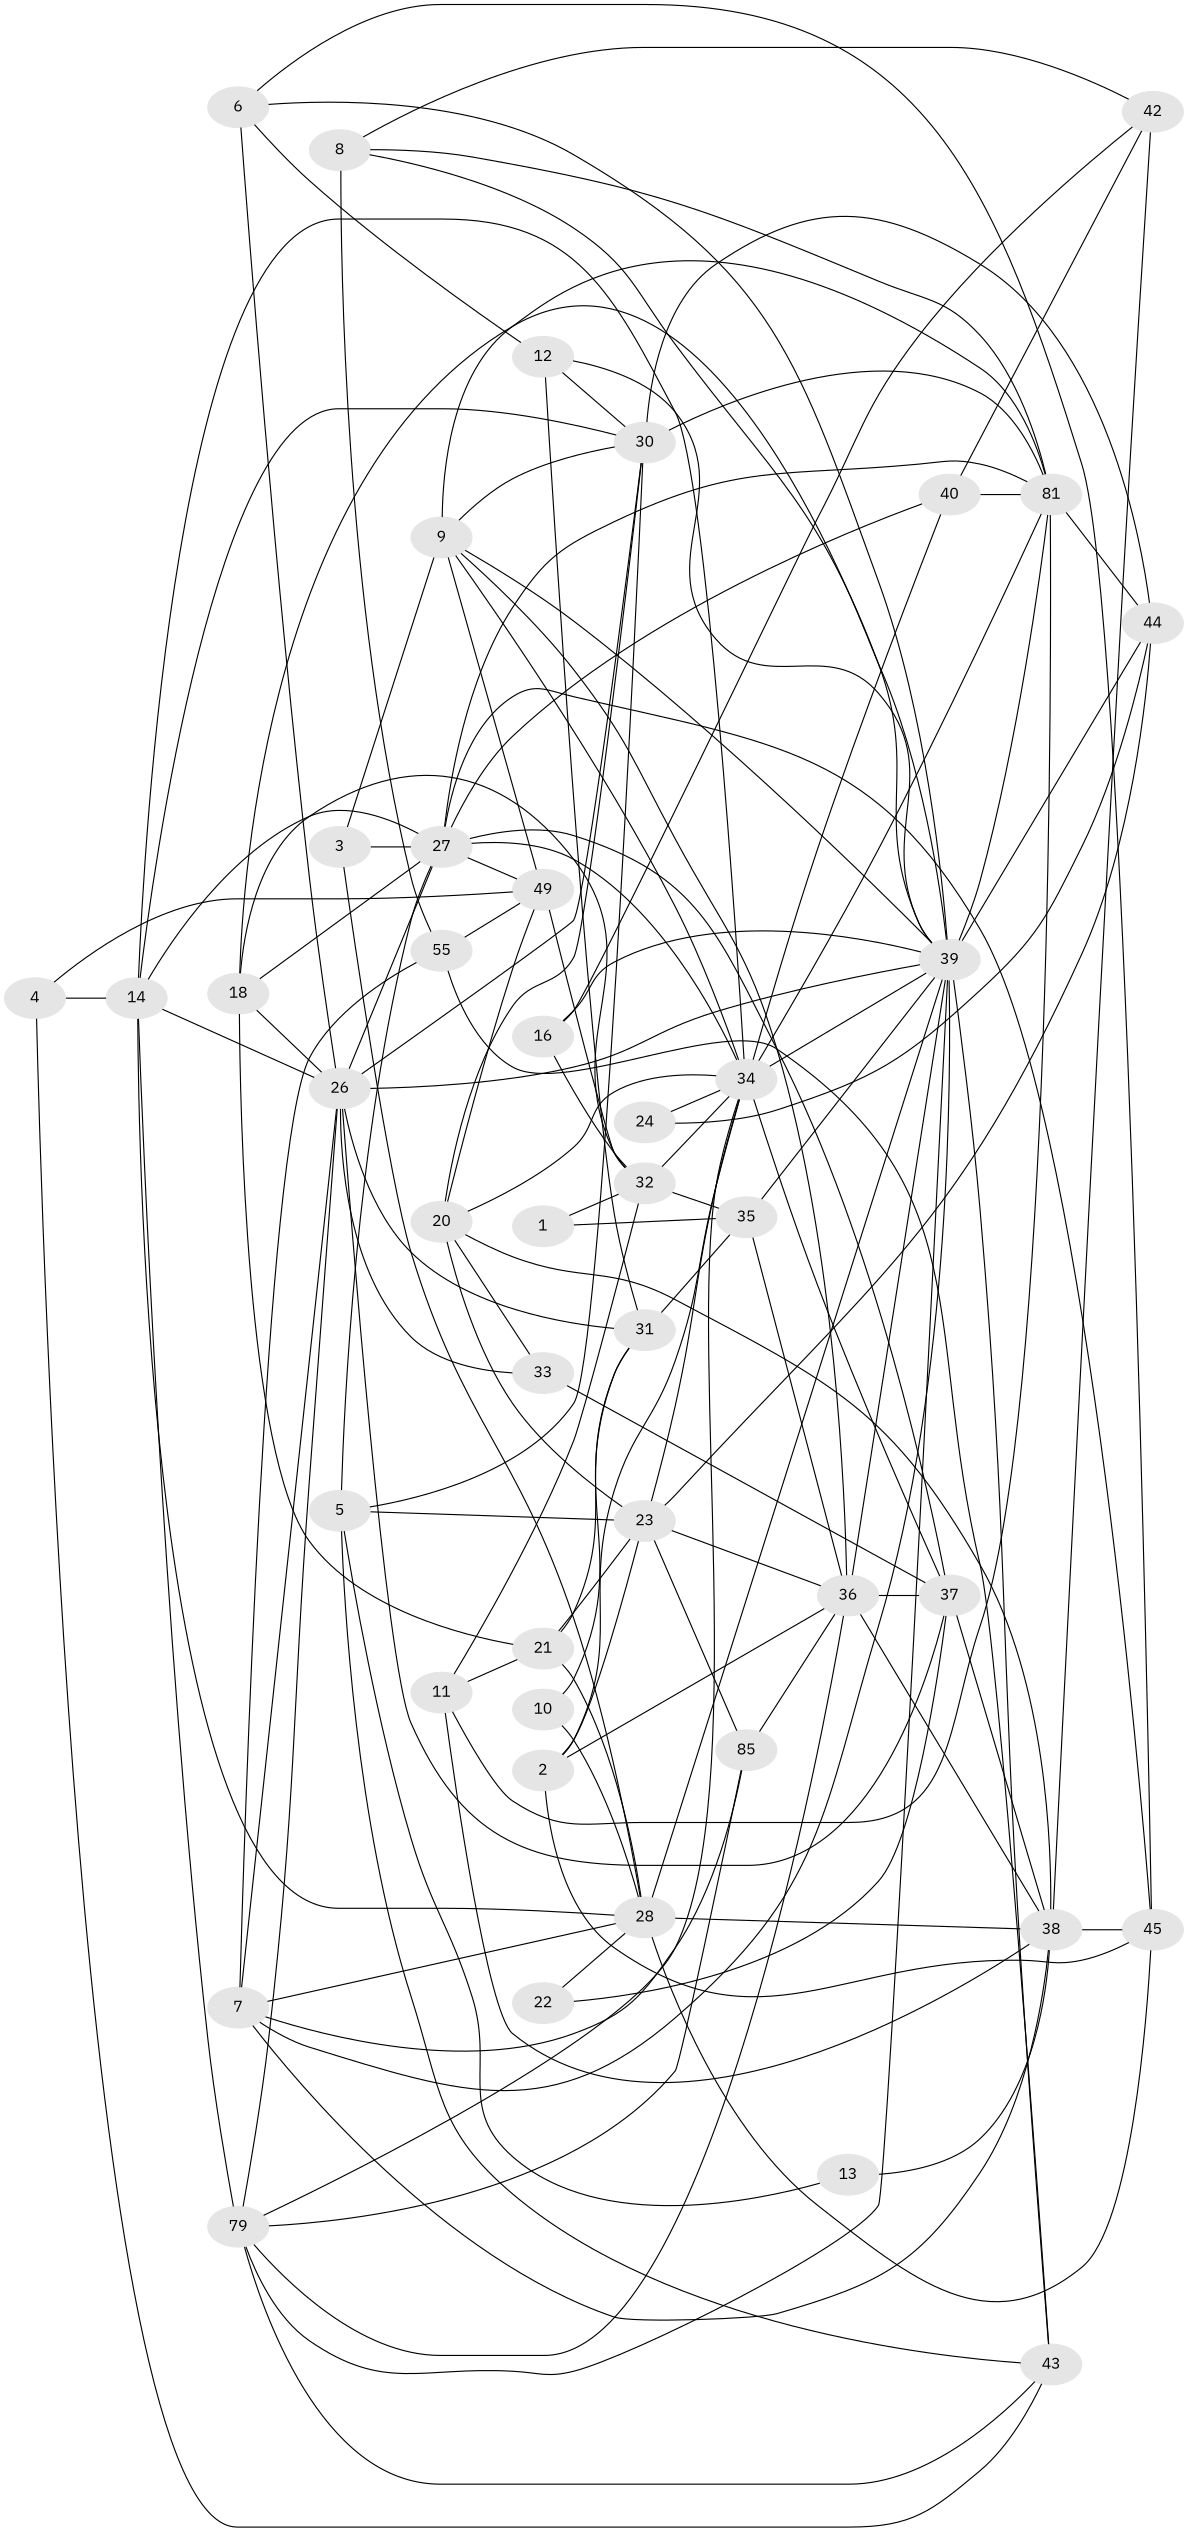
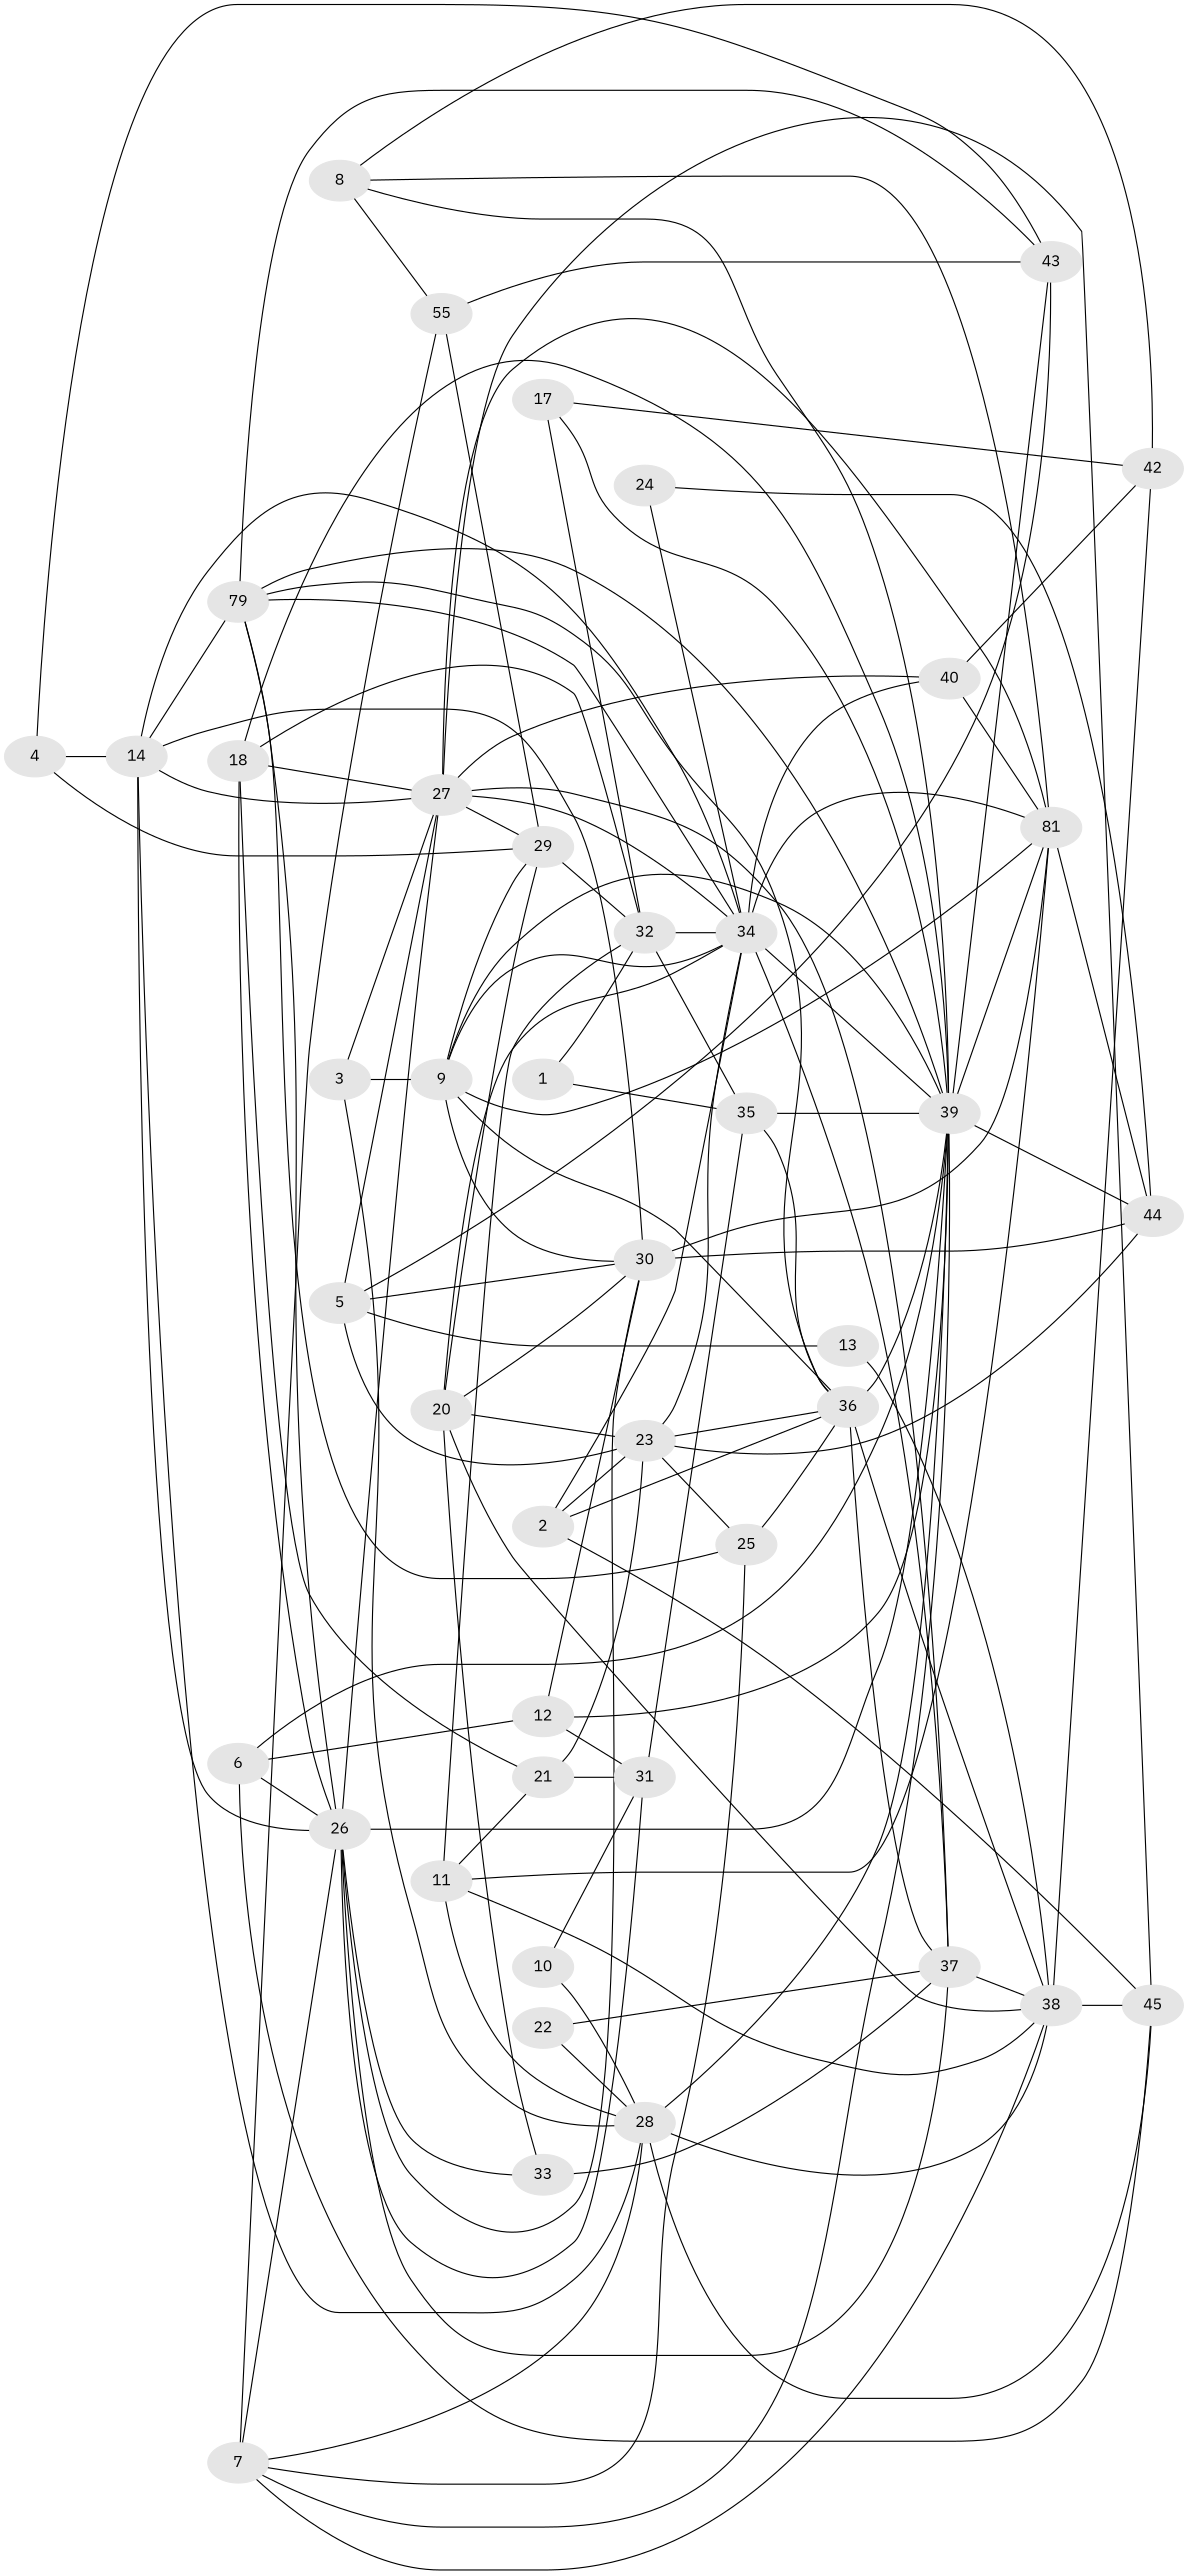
(543, 890) -> (543, 847)
(543, 1037) -> (543, 400)
(598, 1729) -> (496, 2037)
(746, 1750) -> (746, 1545)
